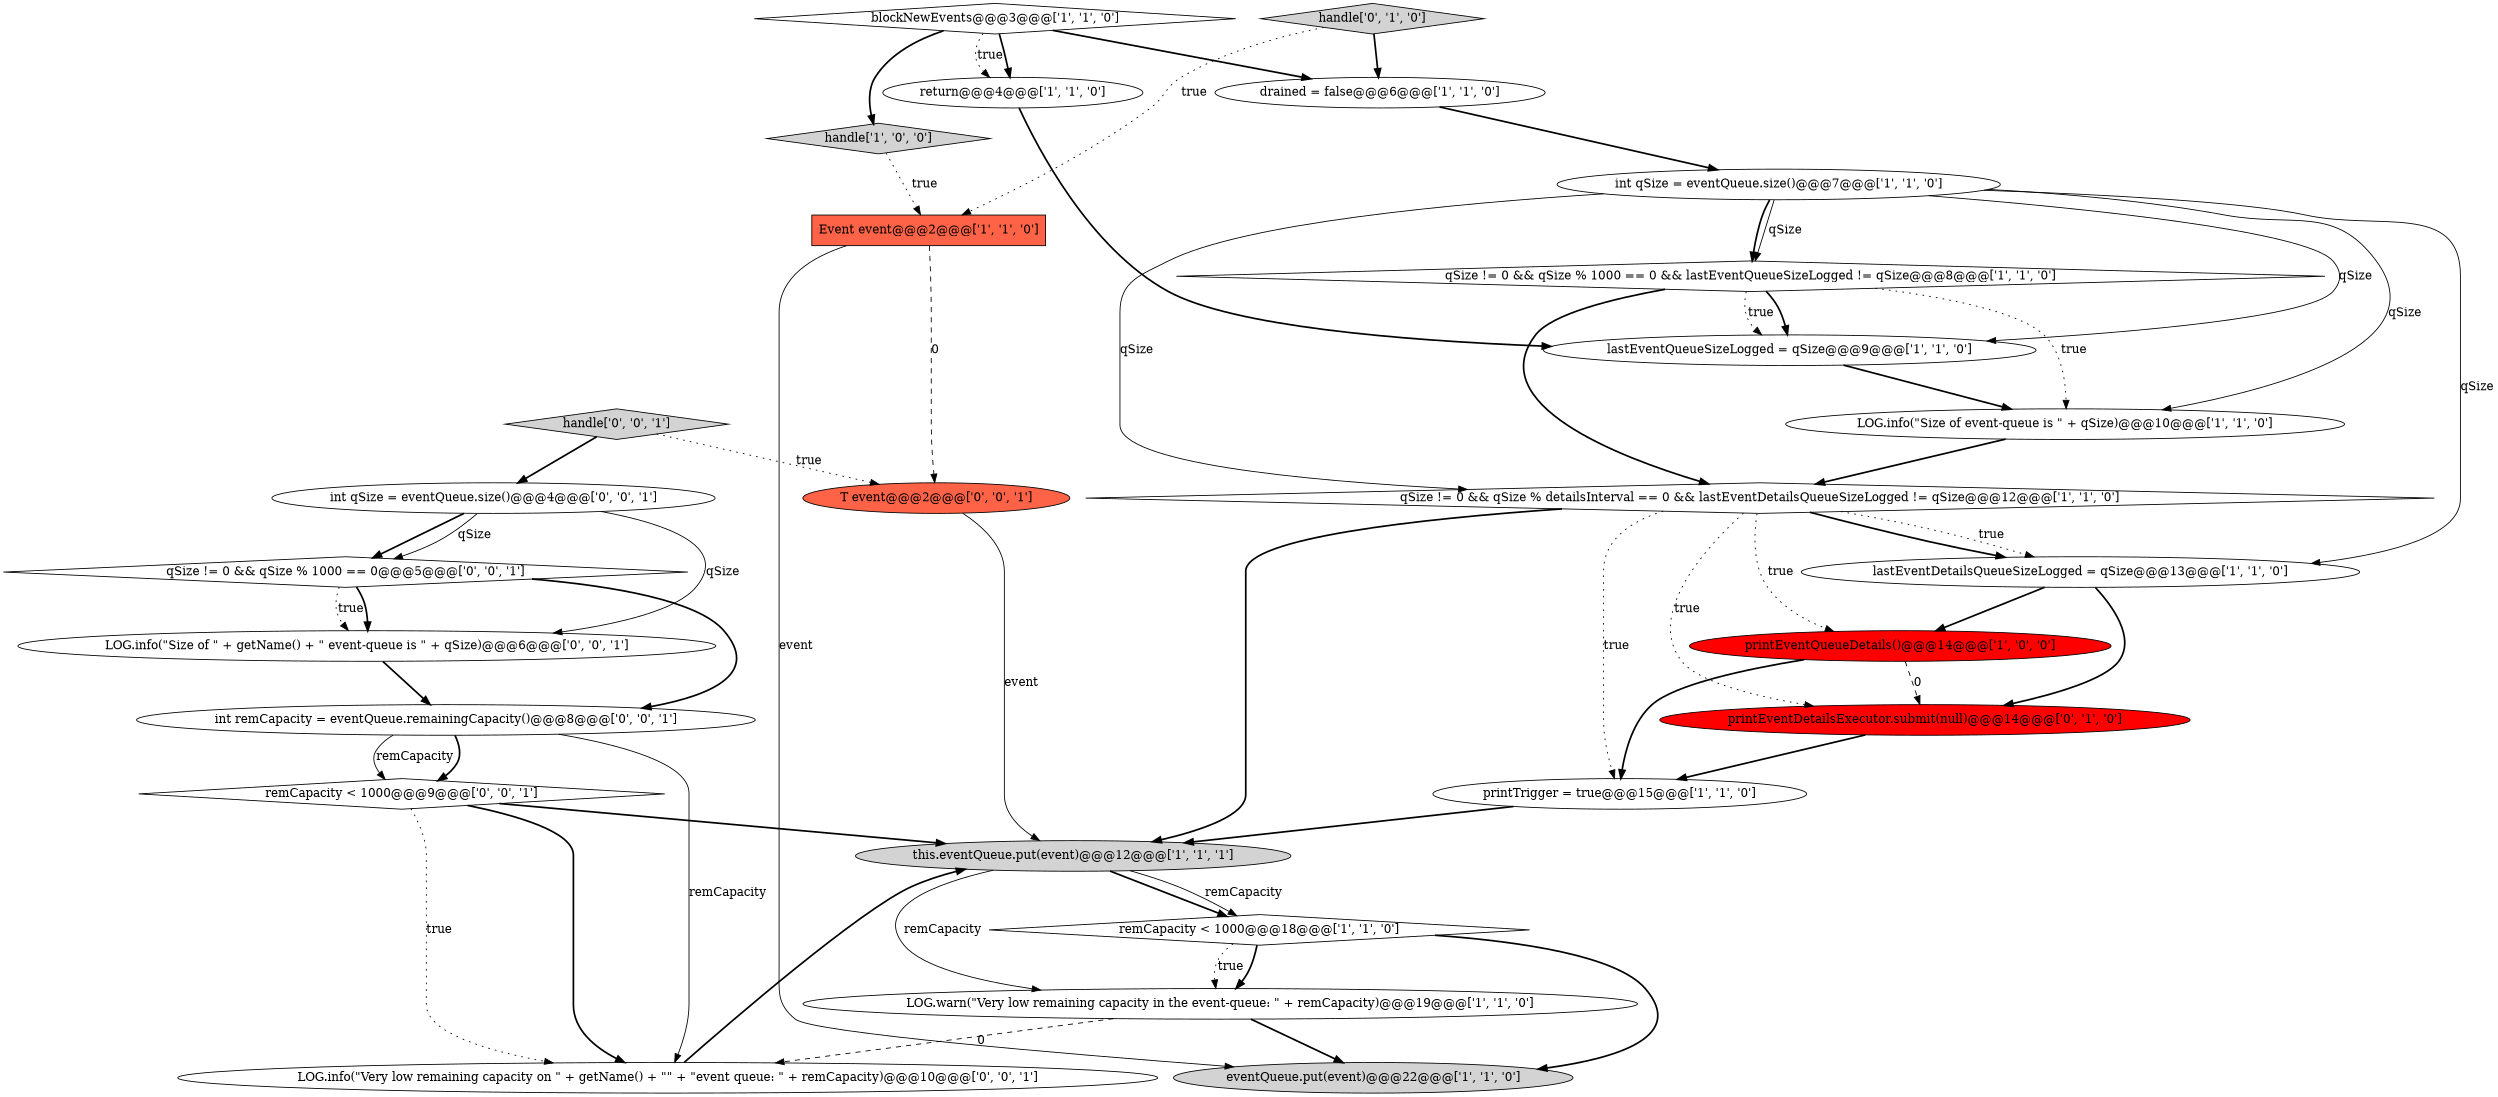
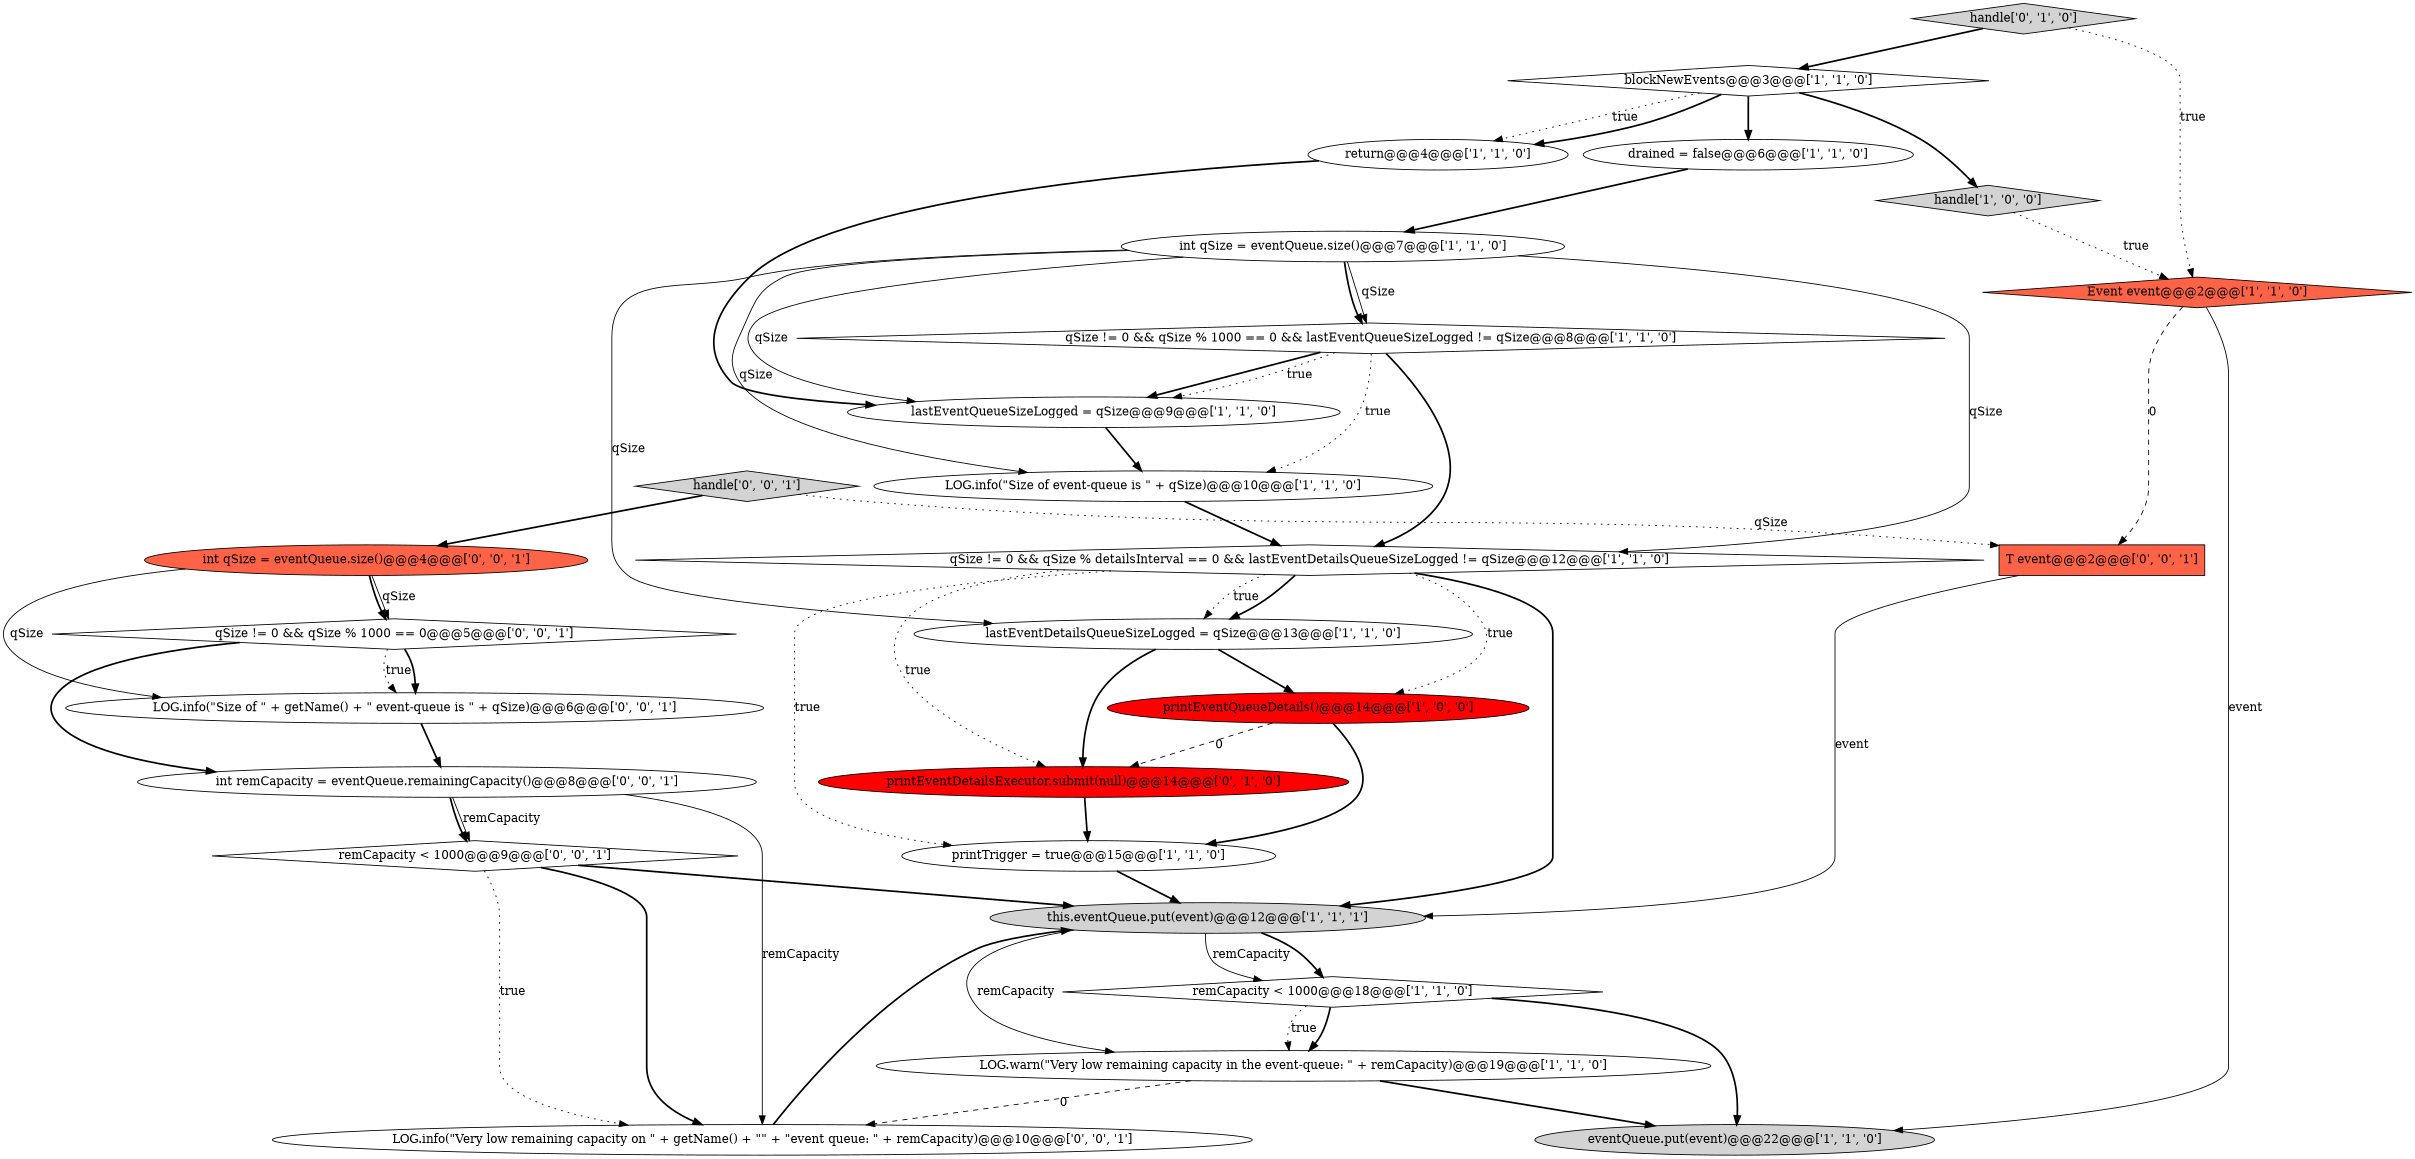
(1376, 51) -> (1896, 48)
(929, 230) -> (2197, 292)
(809, 461) -> (1771, 523)
(494, 498) -> (366, 560)
(936, 498) -> (2102, 560)
